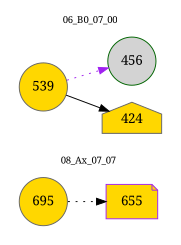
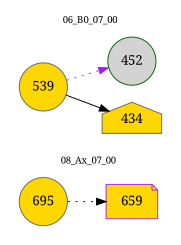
(132, 61) -> (132, 61)
(132, 119) -> (132, 119)
(88, 161) -> (88, 161)
(132, 202) -> (132, 202)
